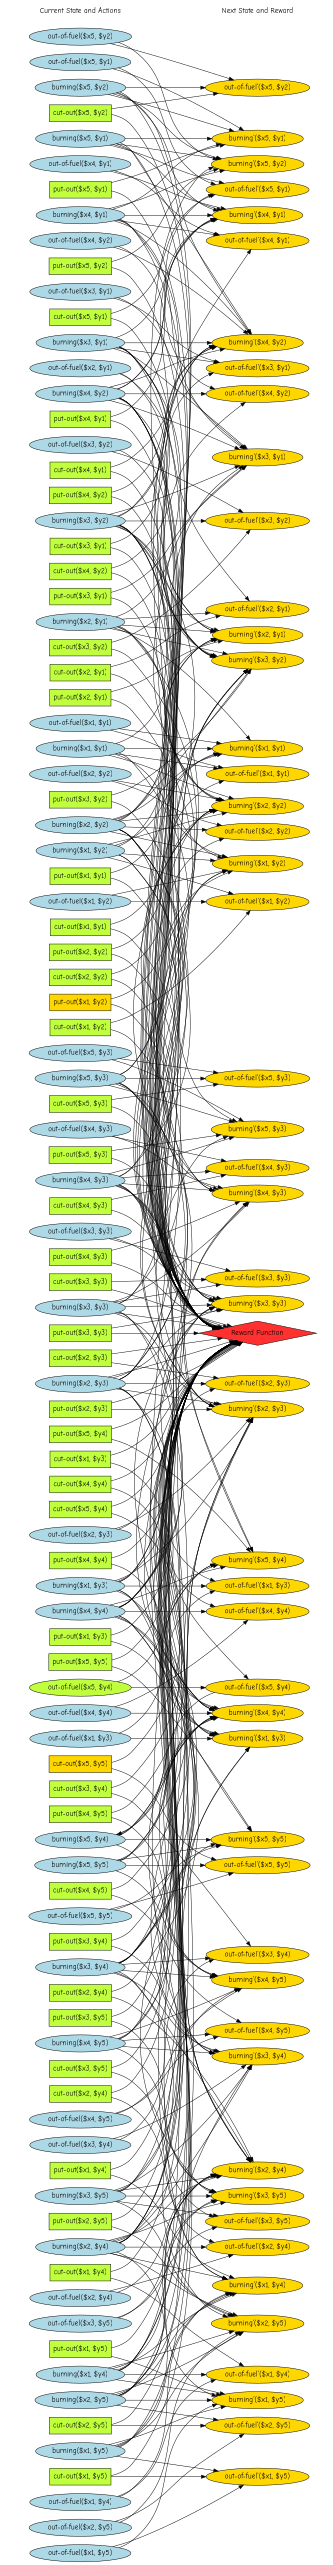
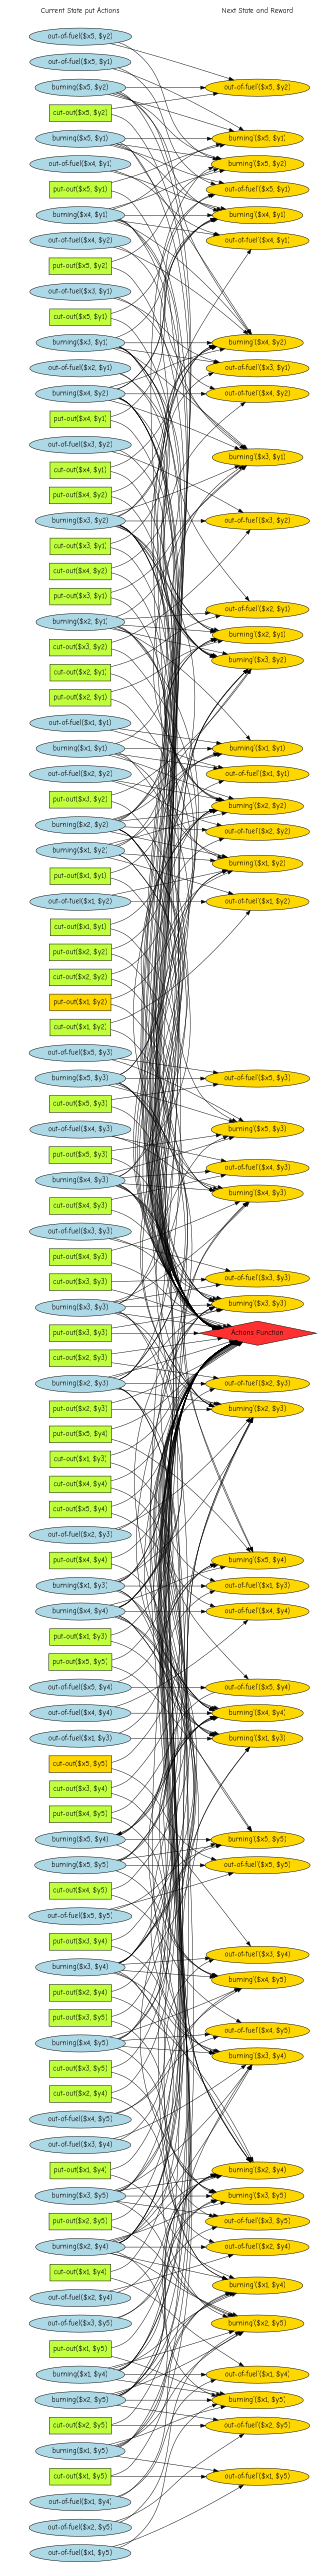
(80, 11) -> (80, 11)
(258, 1333) -> (258, 1333)
(80, 1688) -> (80, 1688)
